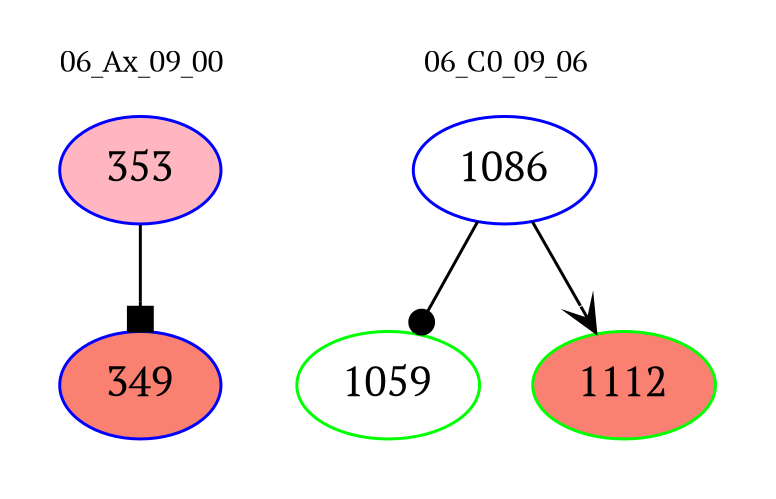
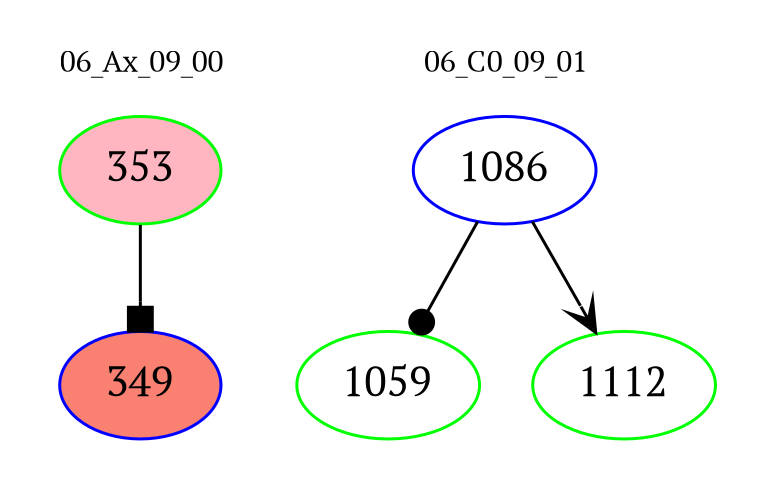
(506, 64) -> (506, 64)
(140, 170) -> (140, 170)
(624, 385) -> (624, 385)
